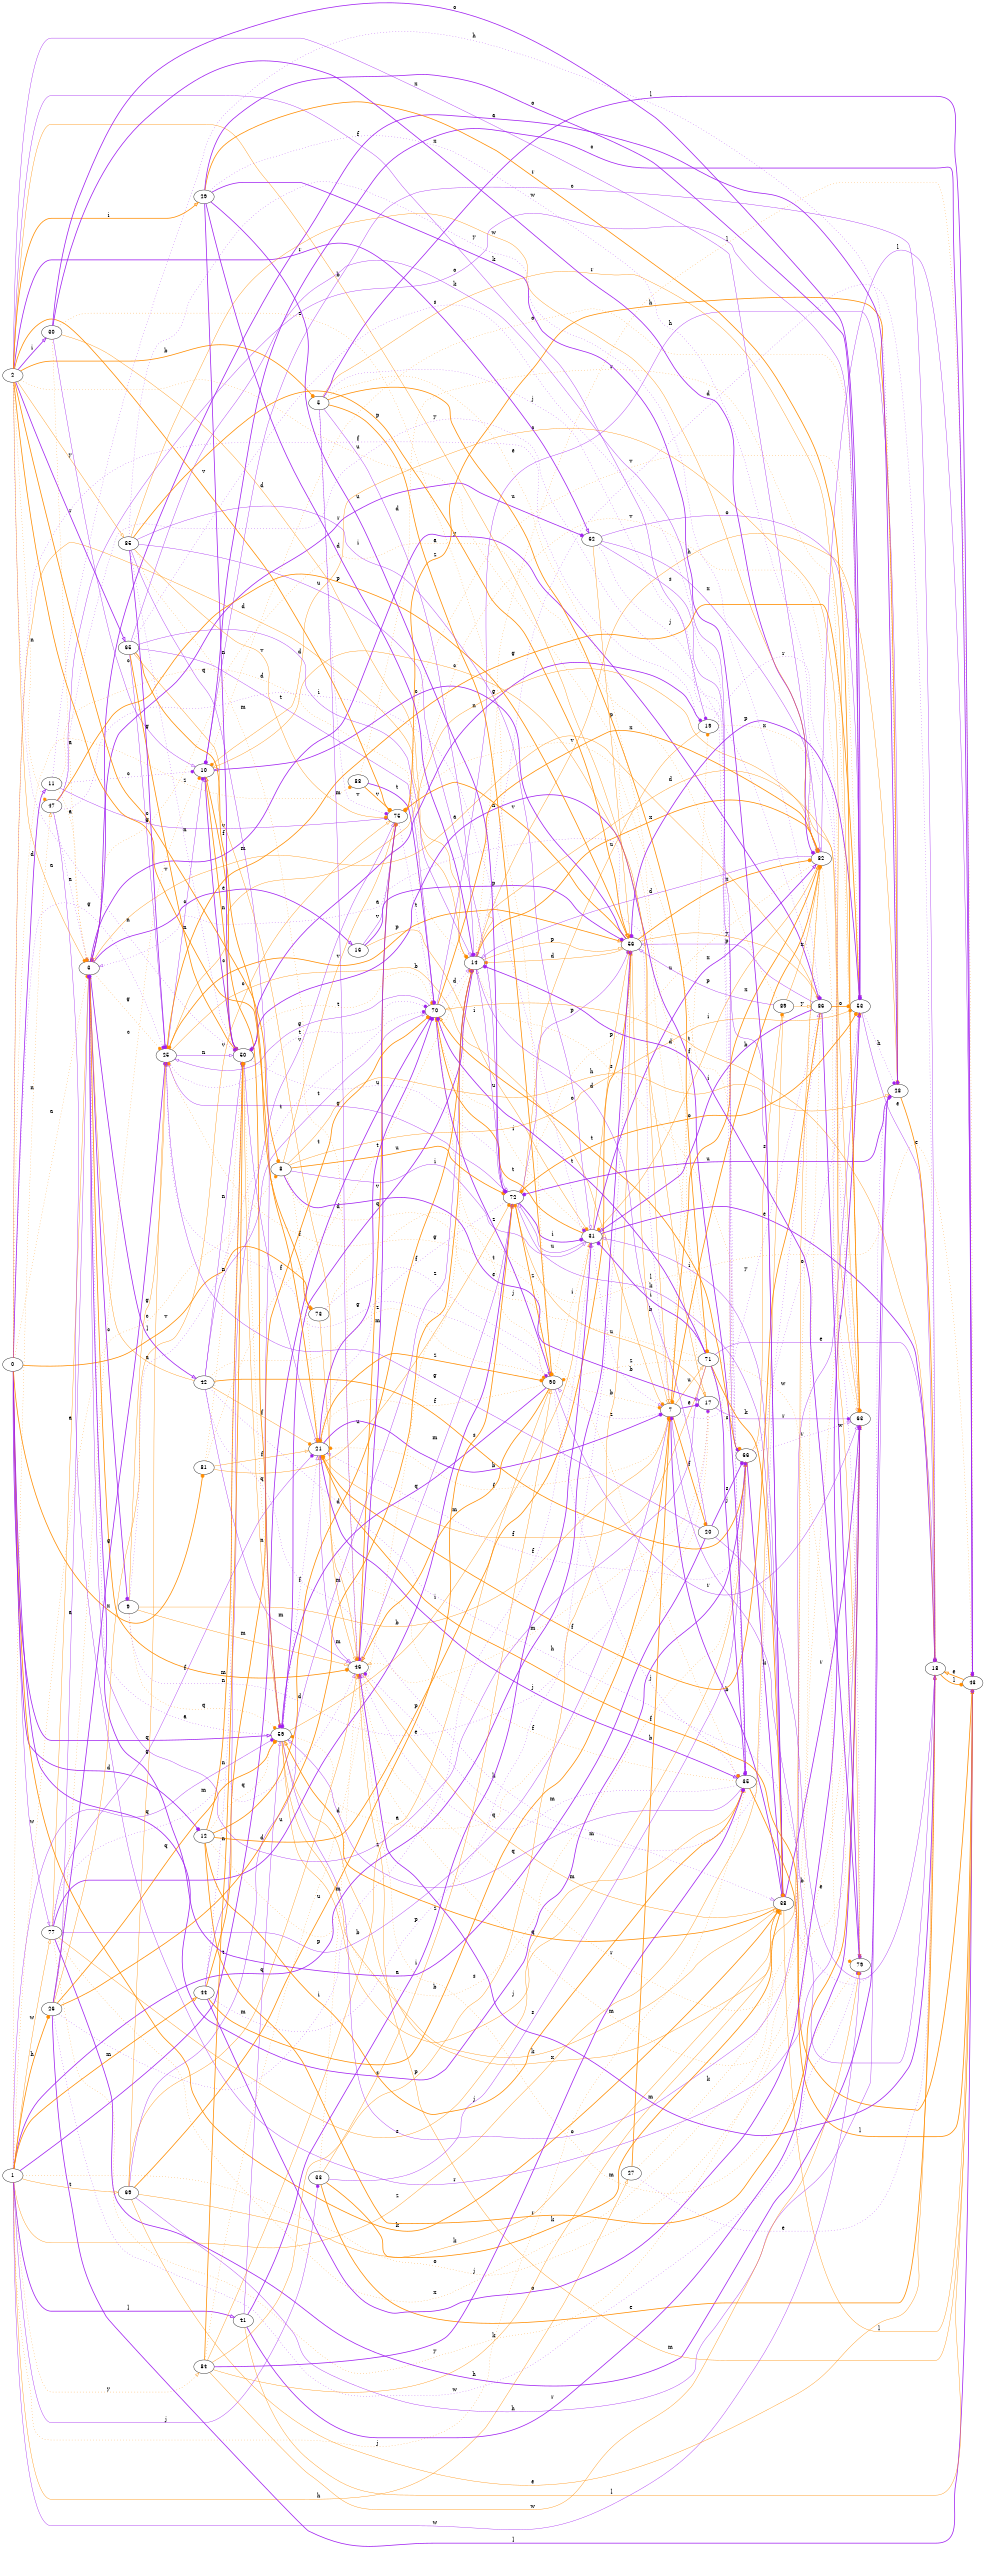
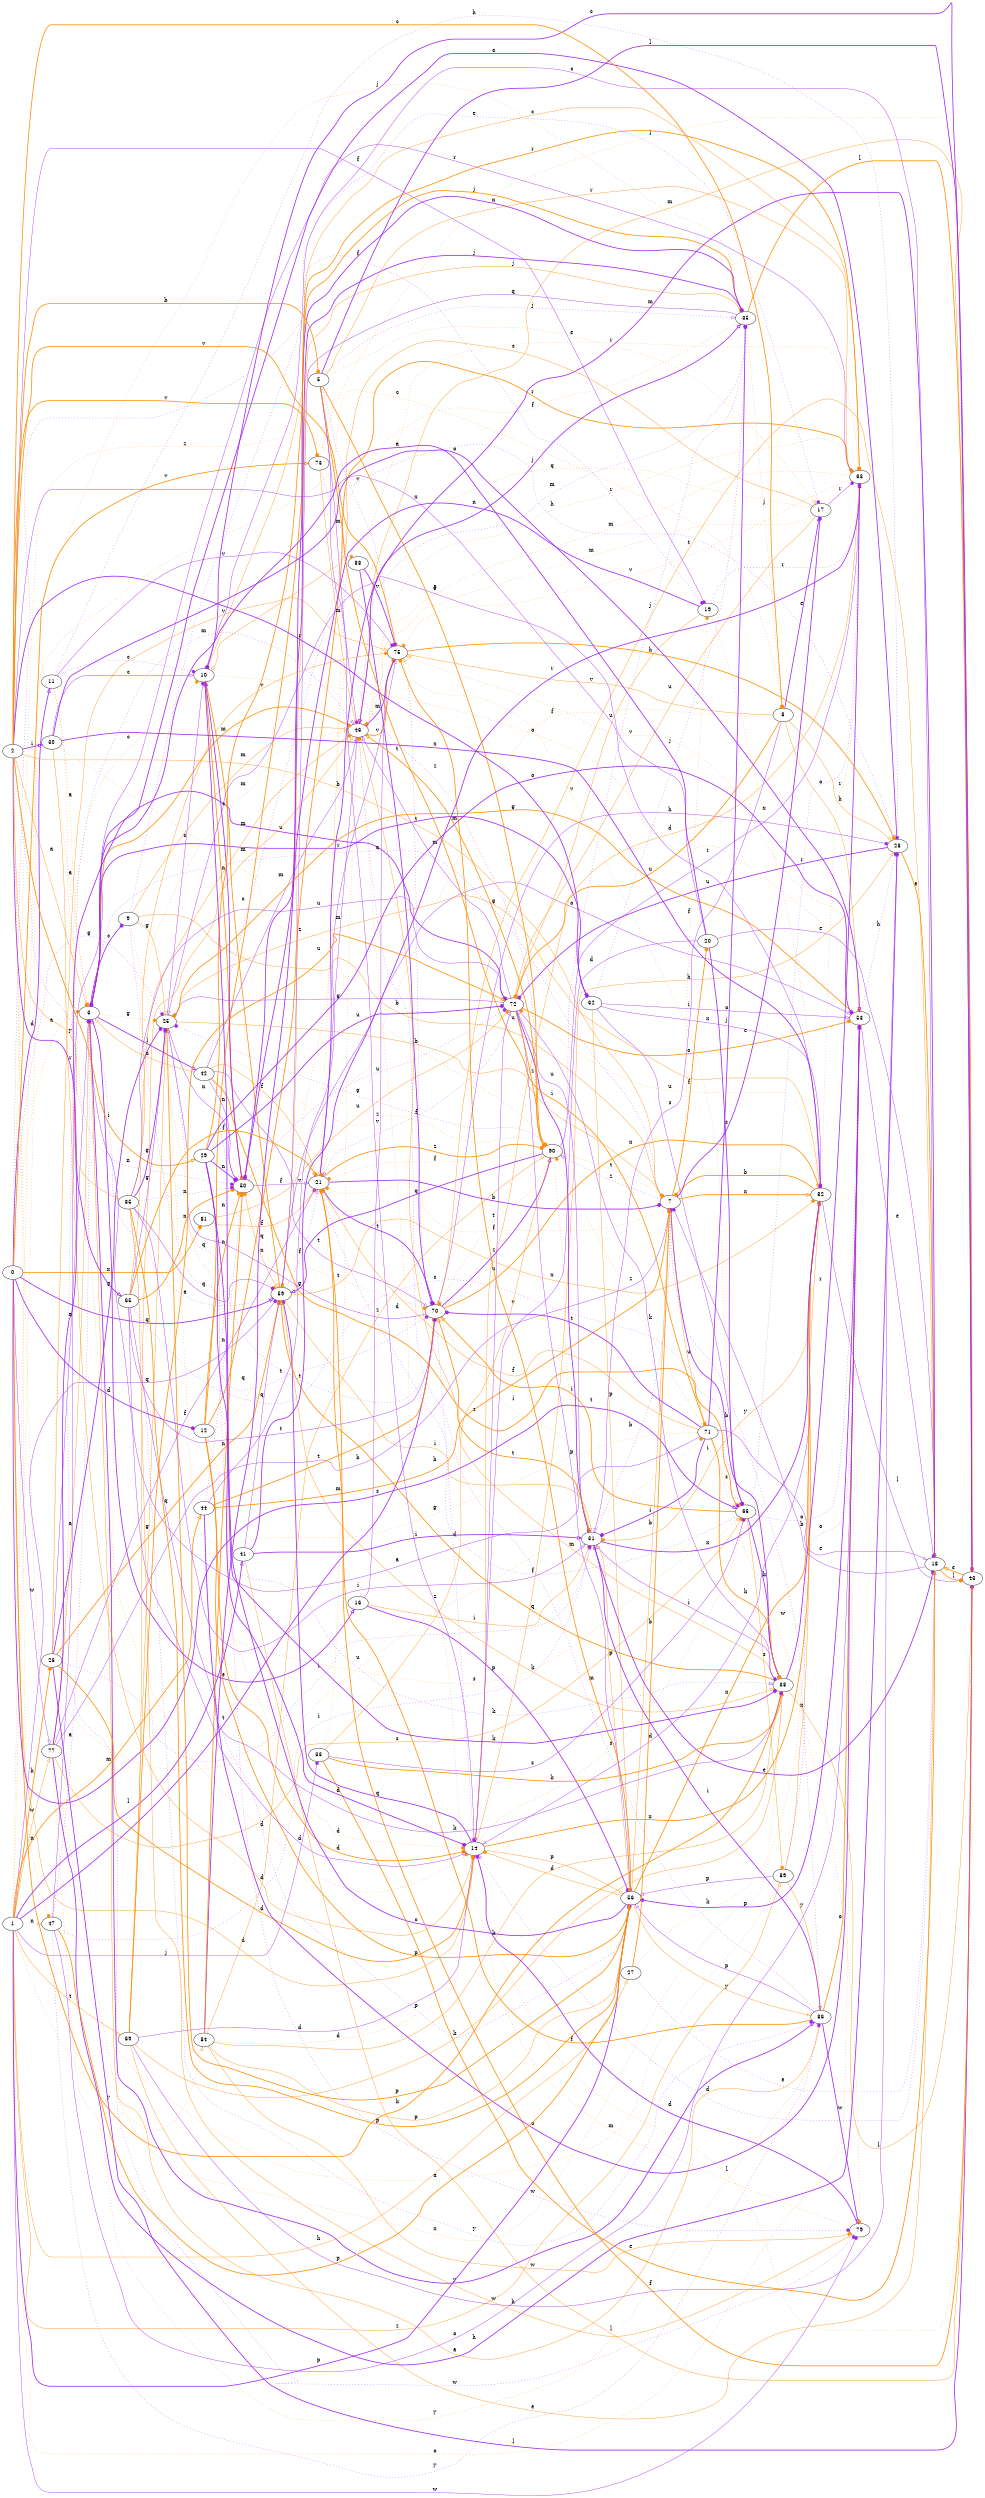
(377, 798) -> (382, 605)
(564, 1374) -> (764, 515)
(612, 1393) -> (611, 1165)
none -> (848, 1480)
